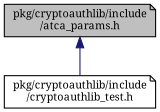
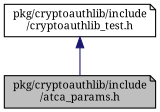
(80, 62) -> (80, 62)
